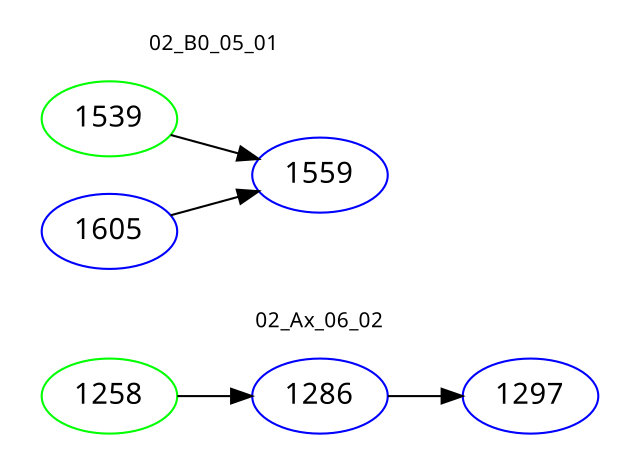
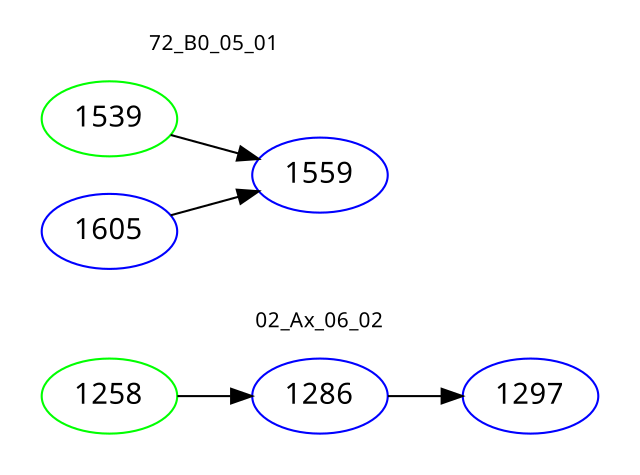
(215, 45) -> (215, 45)
